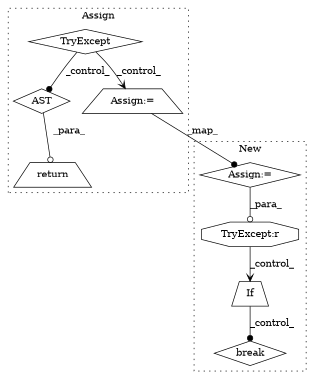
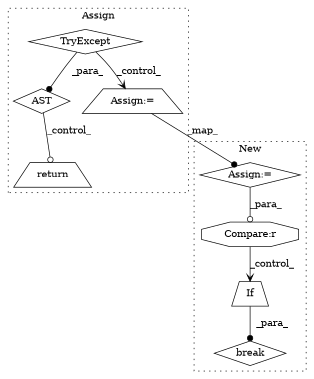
(87, 71) -> (87, 71)
(69, 131) -> (69, 131)
(250, 234) -> (250, 234)
(272, 324) -> (272, 324)
